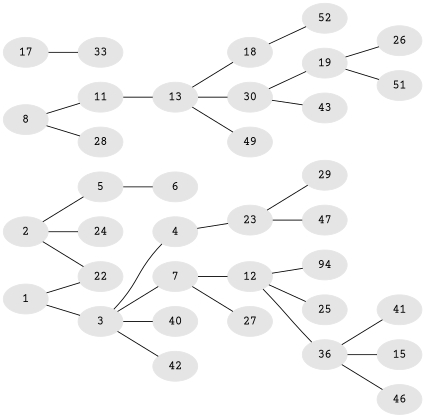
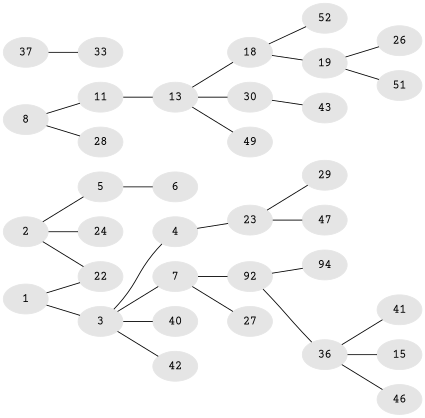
(26, 52) -> (26, 52)
(287, 80) -> (287, 58)
(250, 277) -> (250, 277)
(325, 310) -> none
